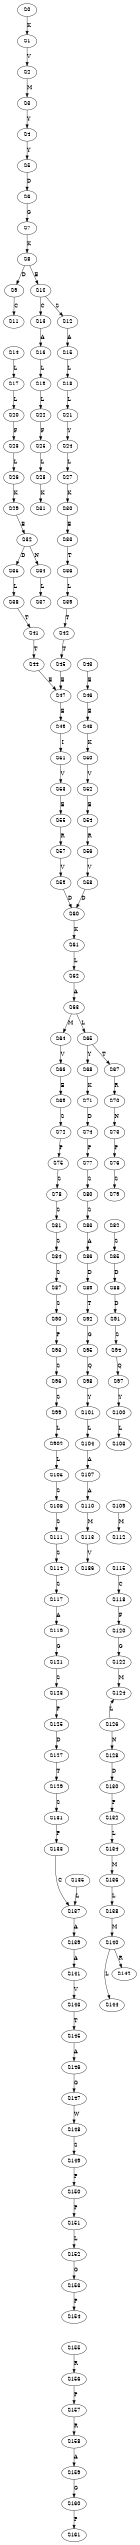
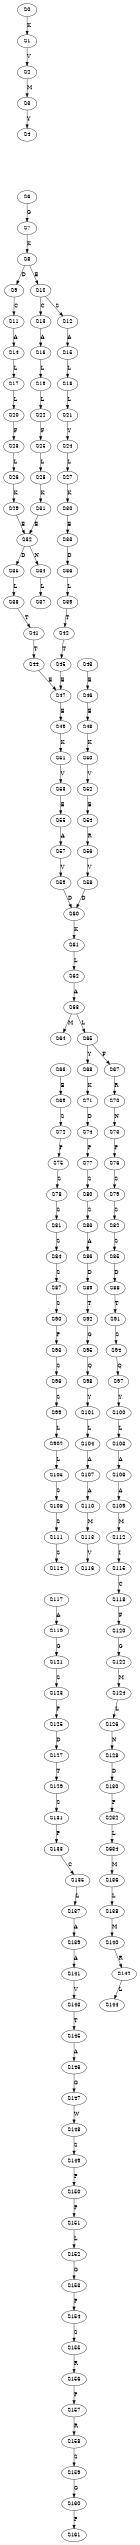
(27, 166) -> none
none -> (14, 336)
none -> (35, 523)
(70, 556) -> (70, 556)
(63, 743) -> (63, 743)
(63, 836) -> (63, 836)
(61, 1053) -> none
(104, 1054) -> (104, 1054)
none -> (115, 1208)
(117, 1304) -> (117, 1304)
none -> (119, 1475)
none -> (119, 1551)
(88, 1569) -> (88, 1569)
(56, 1583) -> none
(109, 1710) -> (116, 1707)
(112, 1818) -> (112, 1818)
(112, 1849) -> (112, 1849)
(57, 1881) -> (66, 1864)
(105, 1972) -> (119, 1988)
none -> (74, 2331)
(76, 2457) -> (76, 2457)
